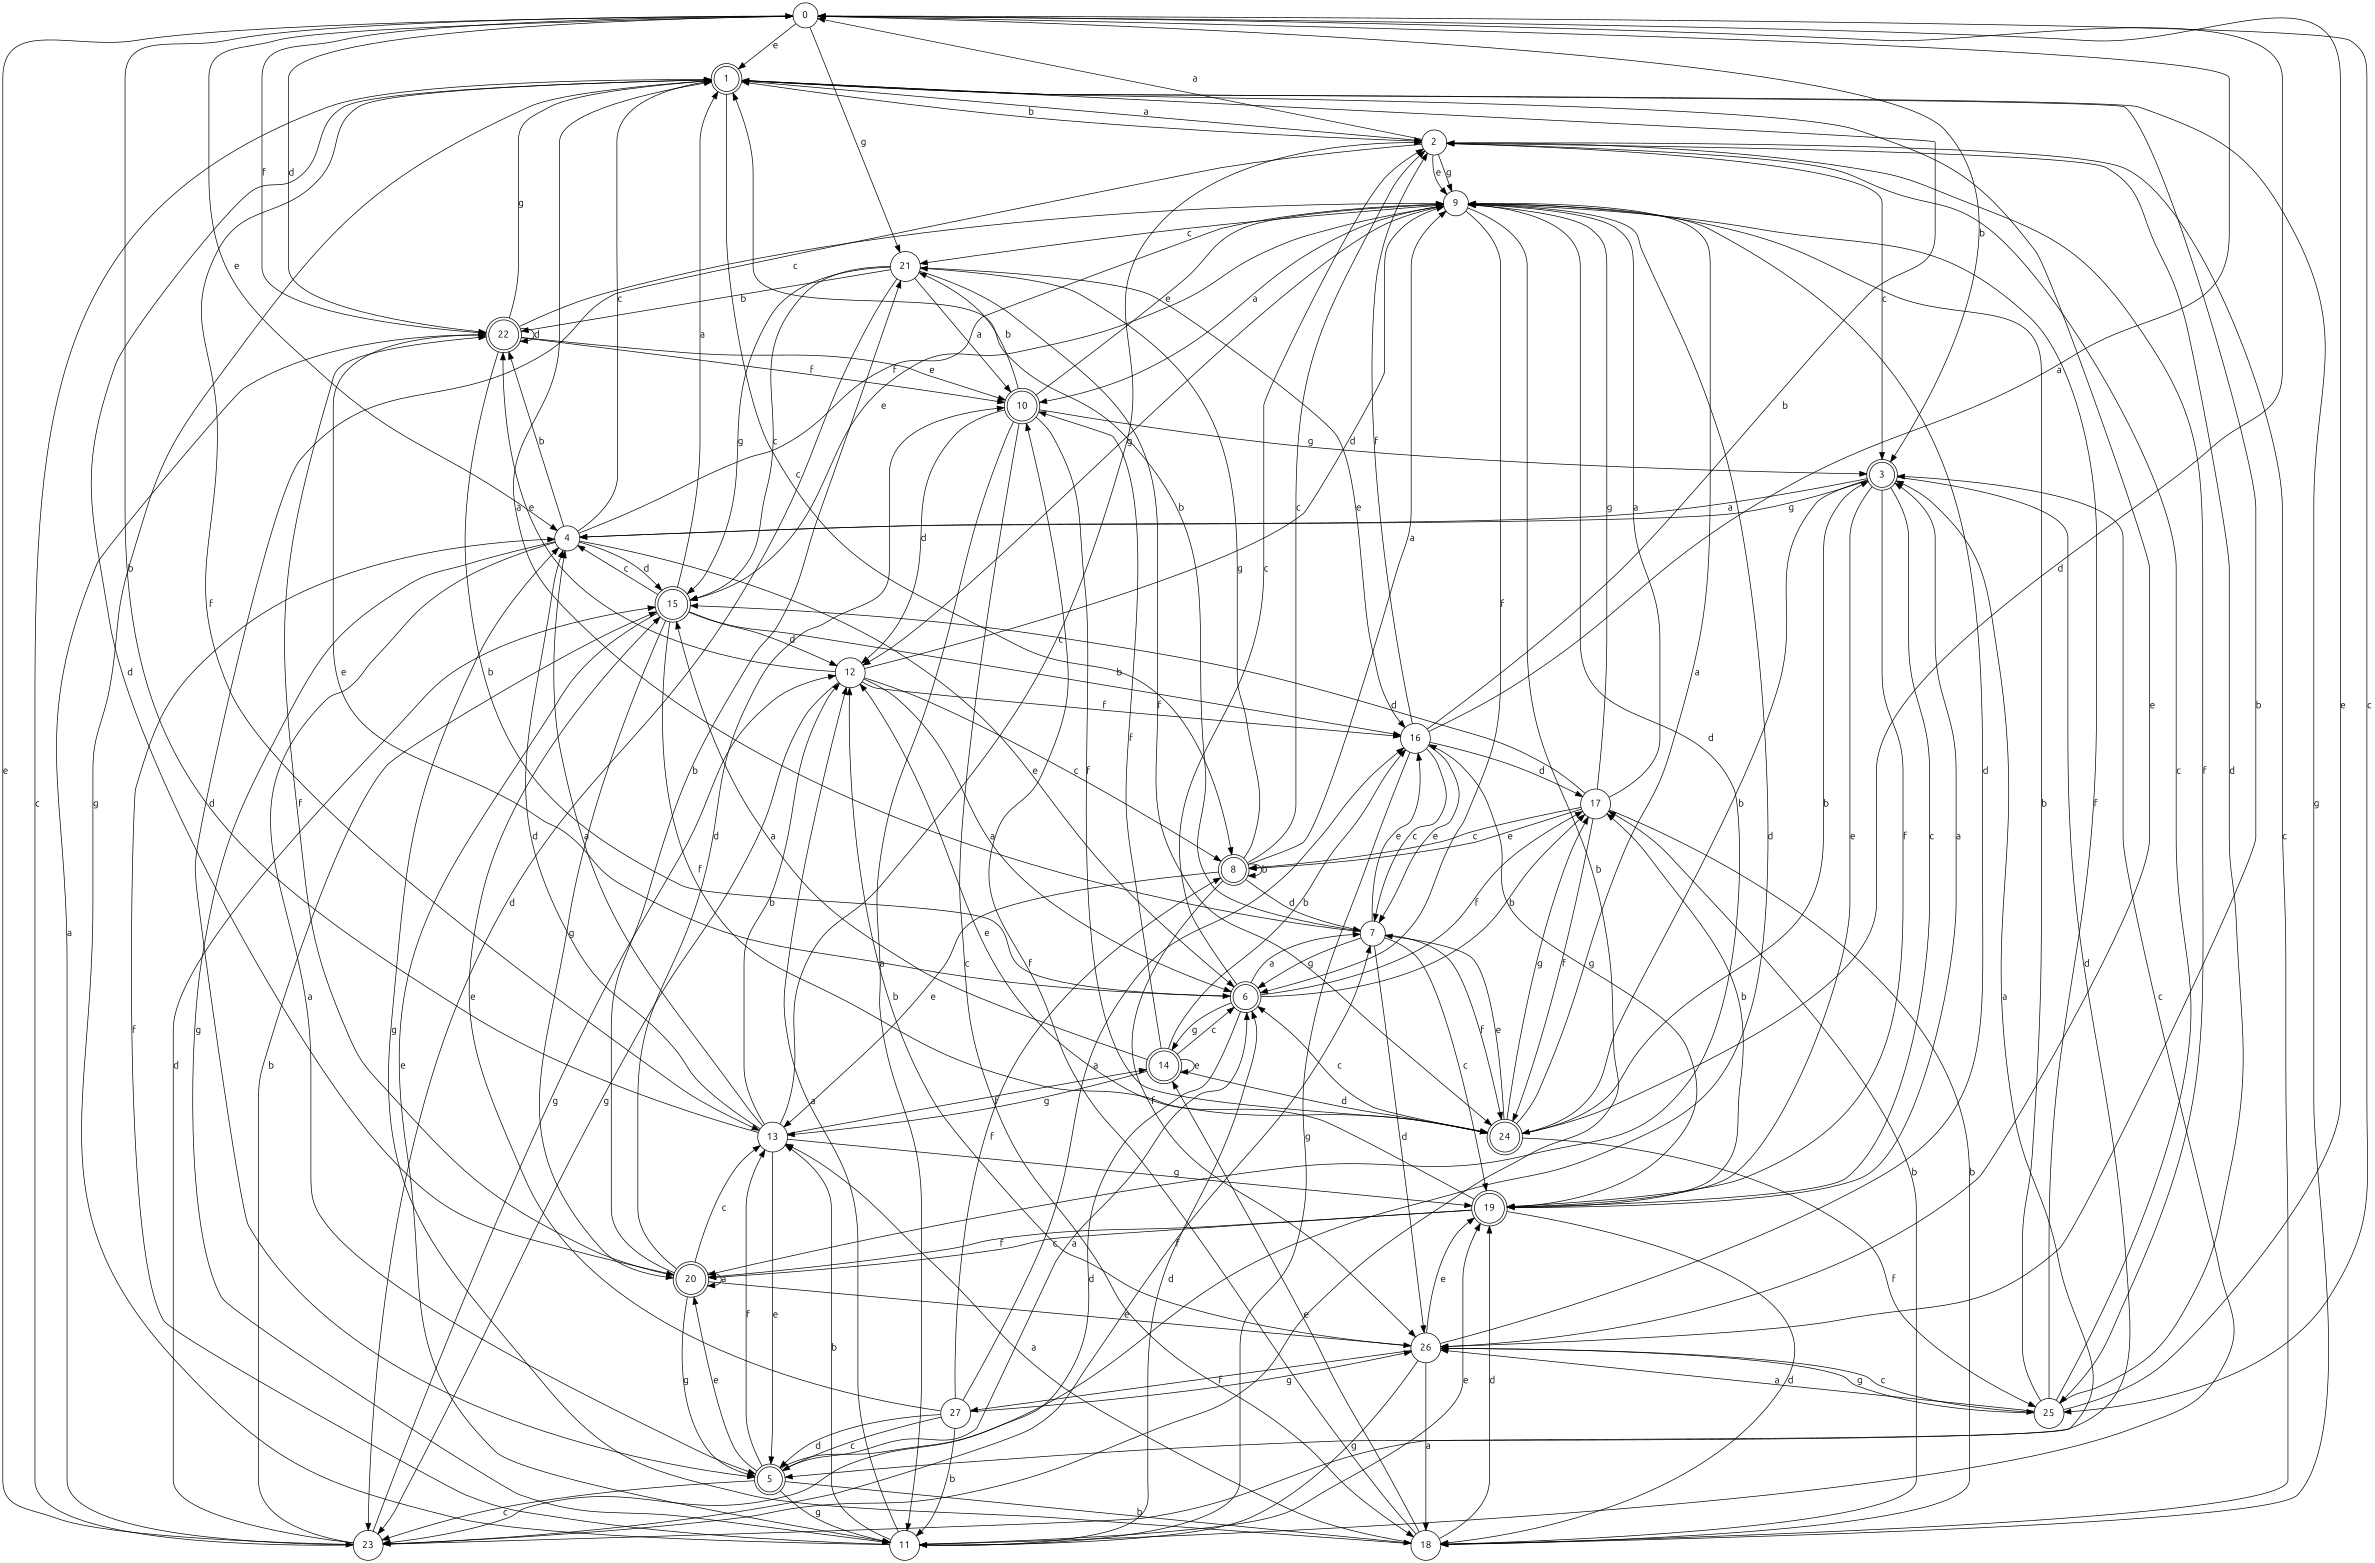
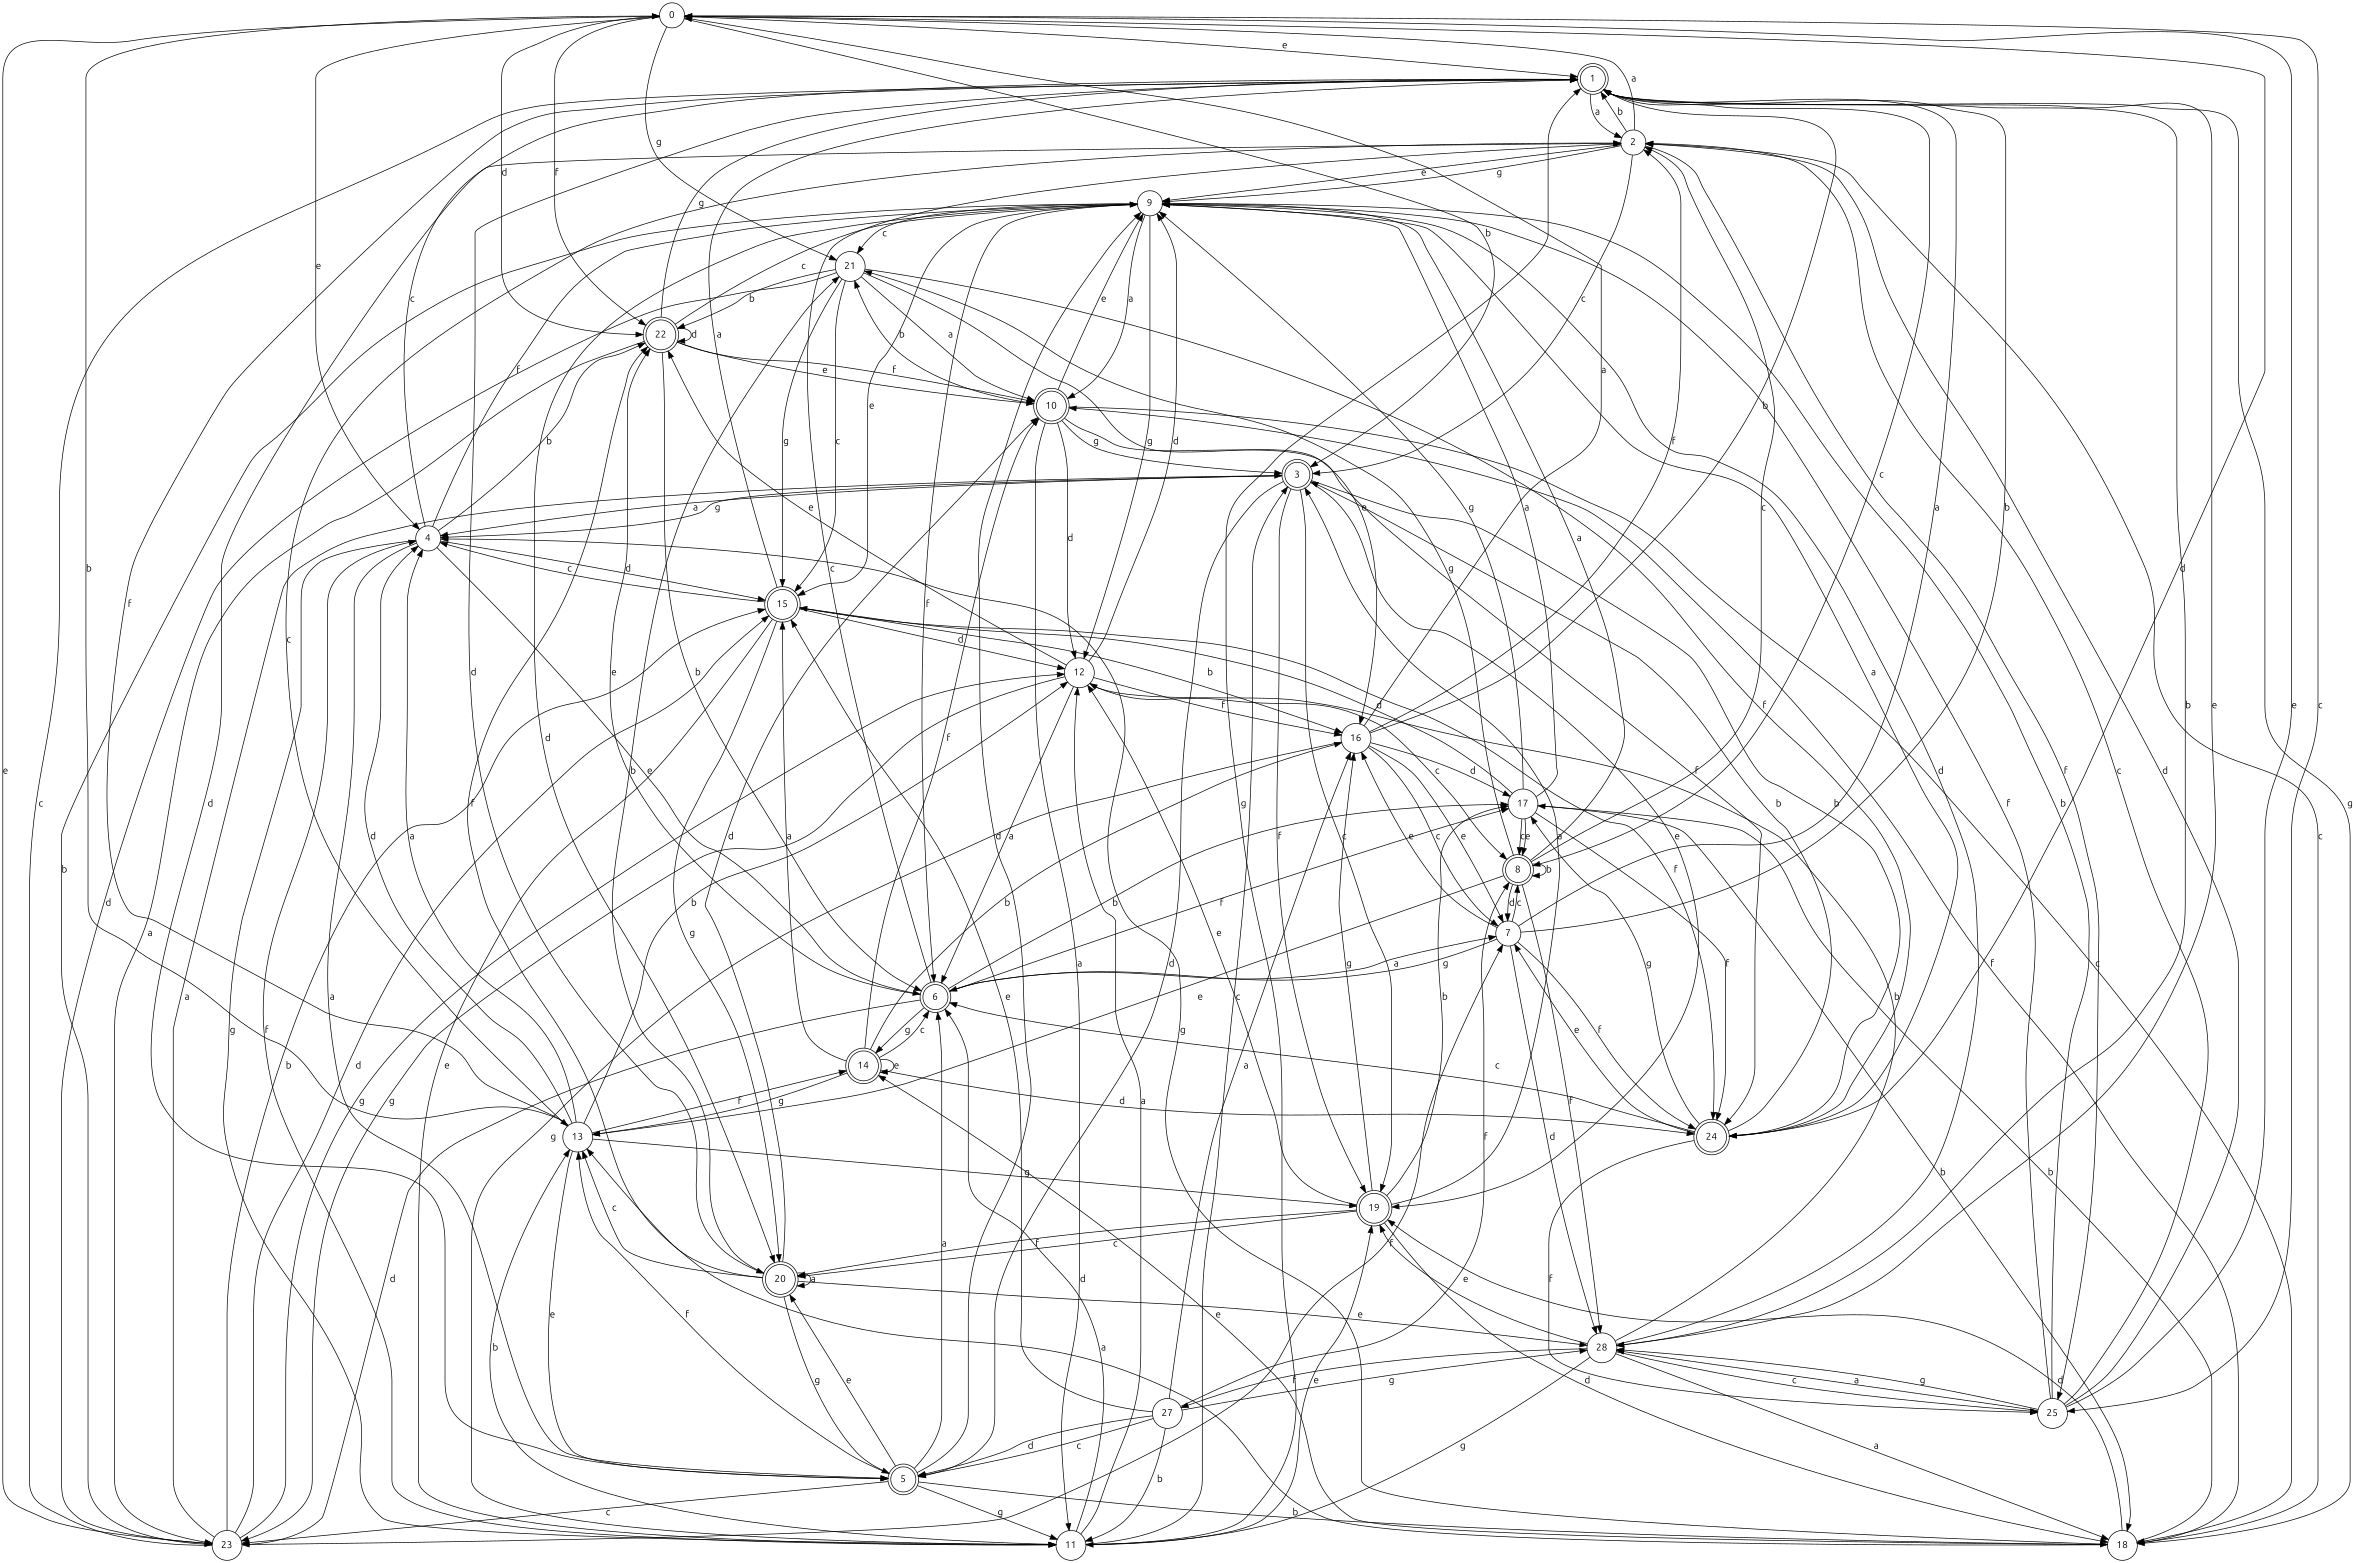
(1454, 1049) -> (1515, 907)
(1426, 1348) -> (1602, 1348)
